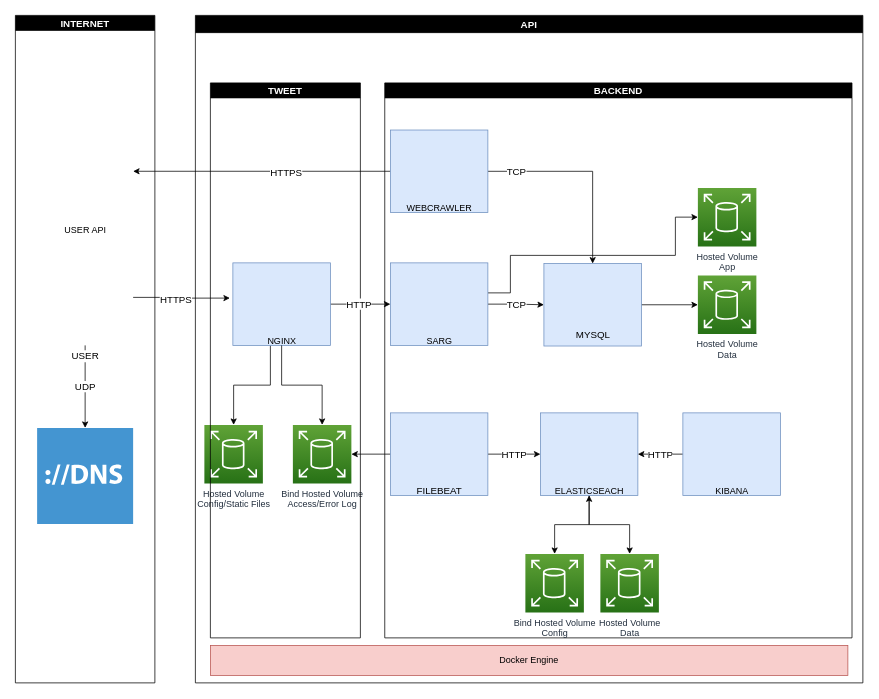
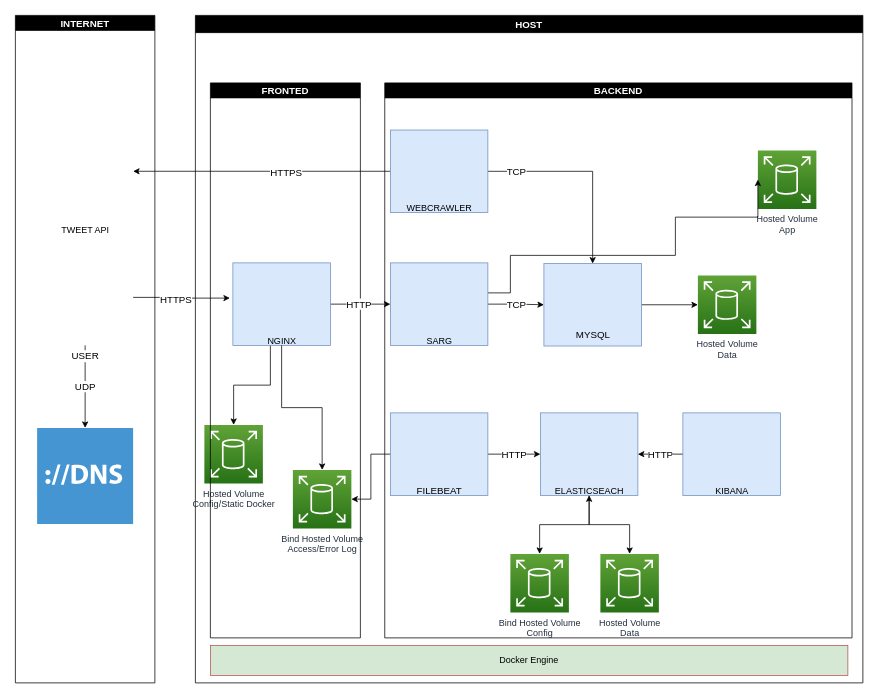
(529, 25) -> (529, 25)
(285, 91) -> (285, 91)
(727, 217) -> (787, 180)
(86, 230) -> (86, 230)
(322, 454) -> (322, 499)
(234, 499) -> (234, 499)
(555, 583) -> (540, 583)
(529, 660) -> (529, 660)
